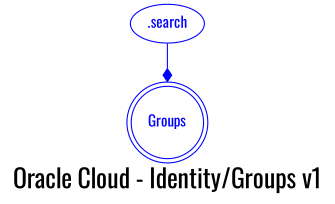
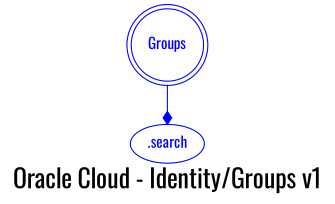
(167, 56) -> (167, 99)
